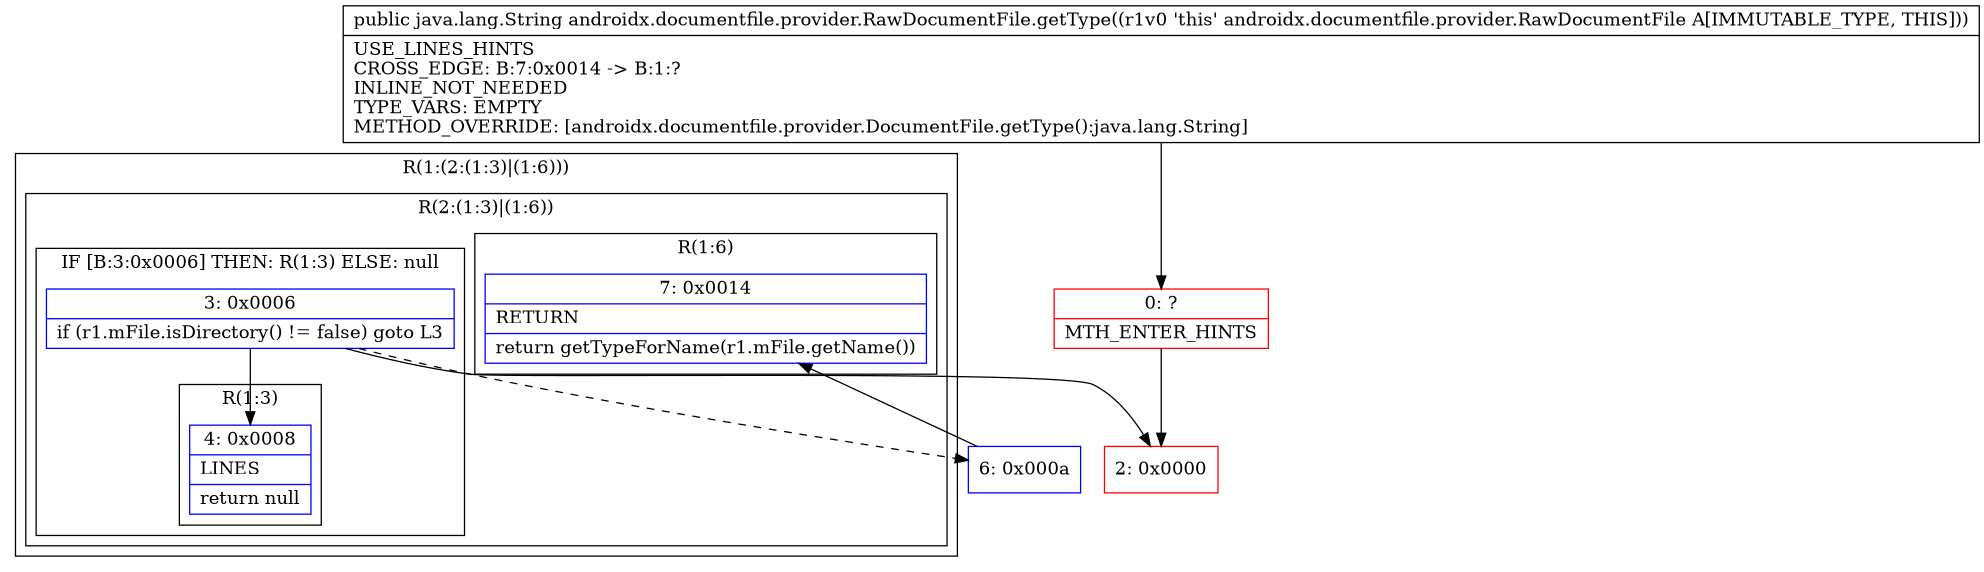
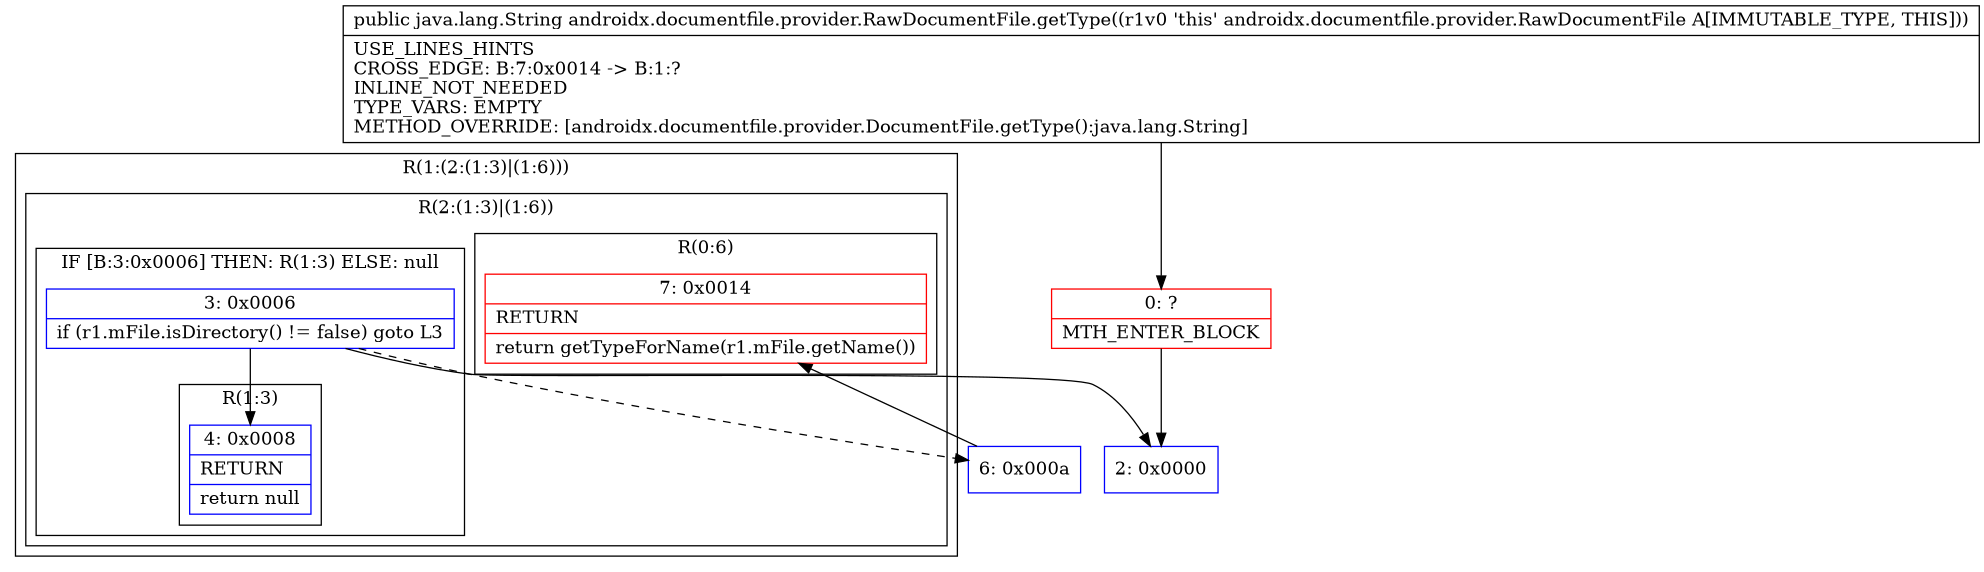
(706, 248) -> (706, 248)
(706, 319) -> (706, 319)
(1161, 333) -> (1161, 333)
(230, 469) -> (242, 469)
(1161, 470) -> (1161, 470)
